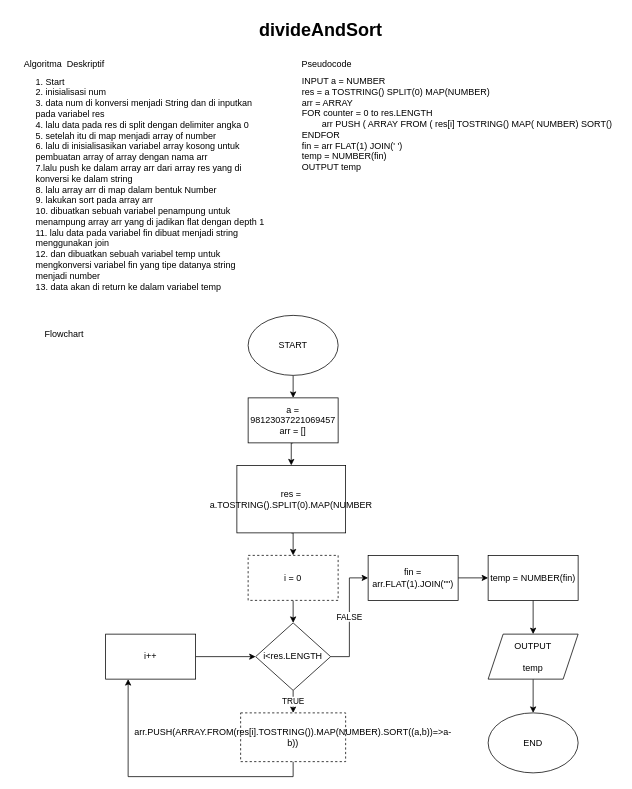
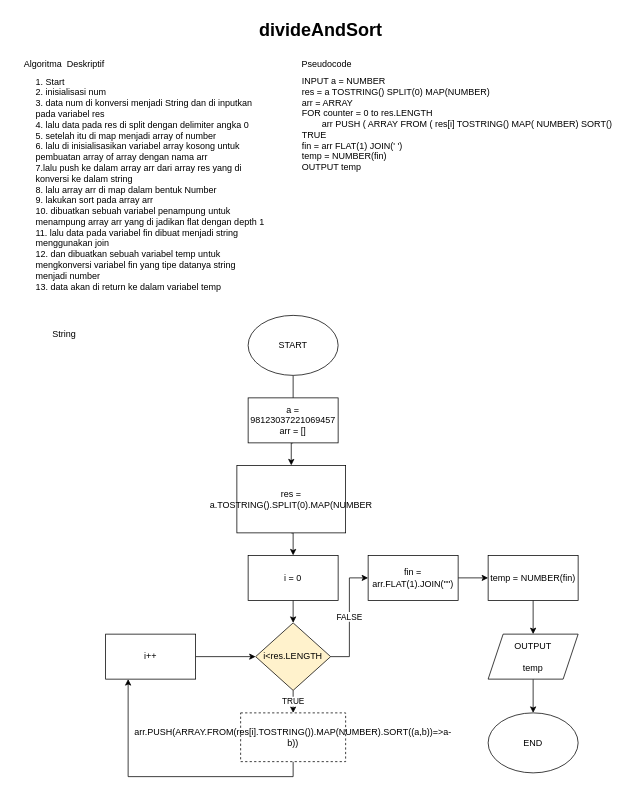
(443, 124) -> (443, 124)
(64, 334) -> (64, 334)
(293, 391) -> (293, 393)
(293, 578) -> (293, 578)
(293, 657) -> (293, 657)
